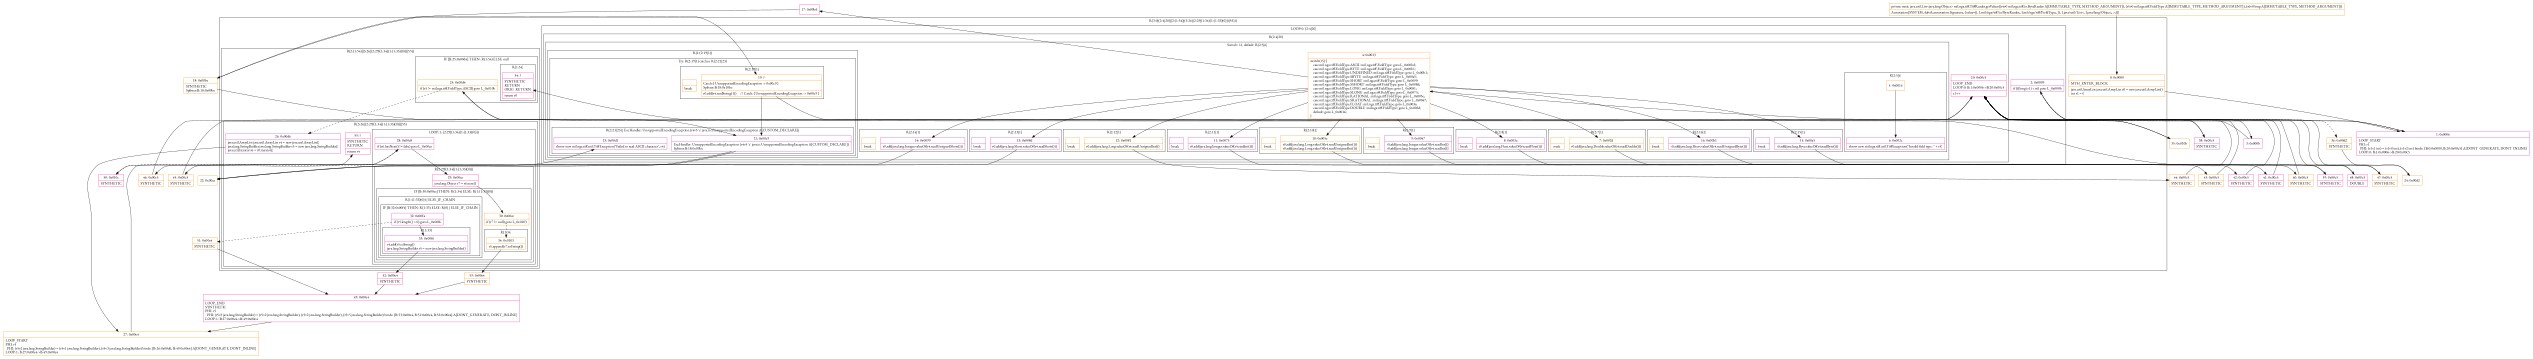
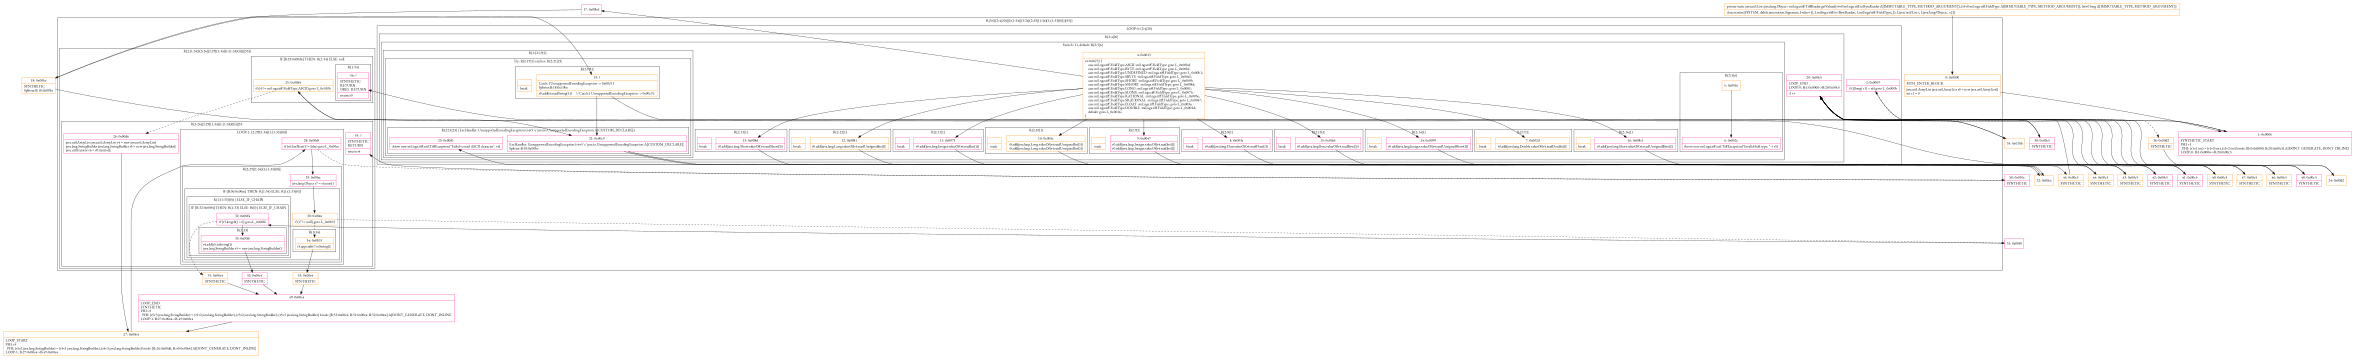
(2370, 140) -> (2198, 140)
(2253, 143) -> none
(2330, 180) -> none
(2357, 183) -> (2309, 183)
none -> (2014, 243)
